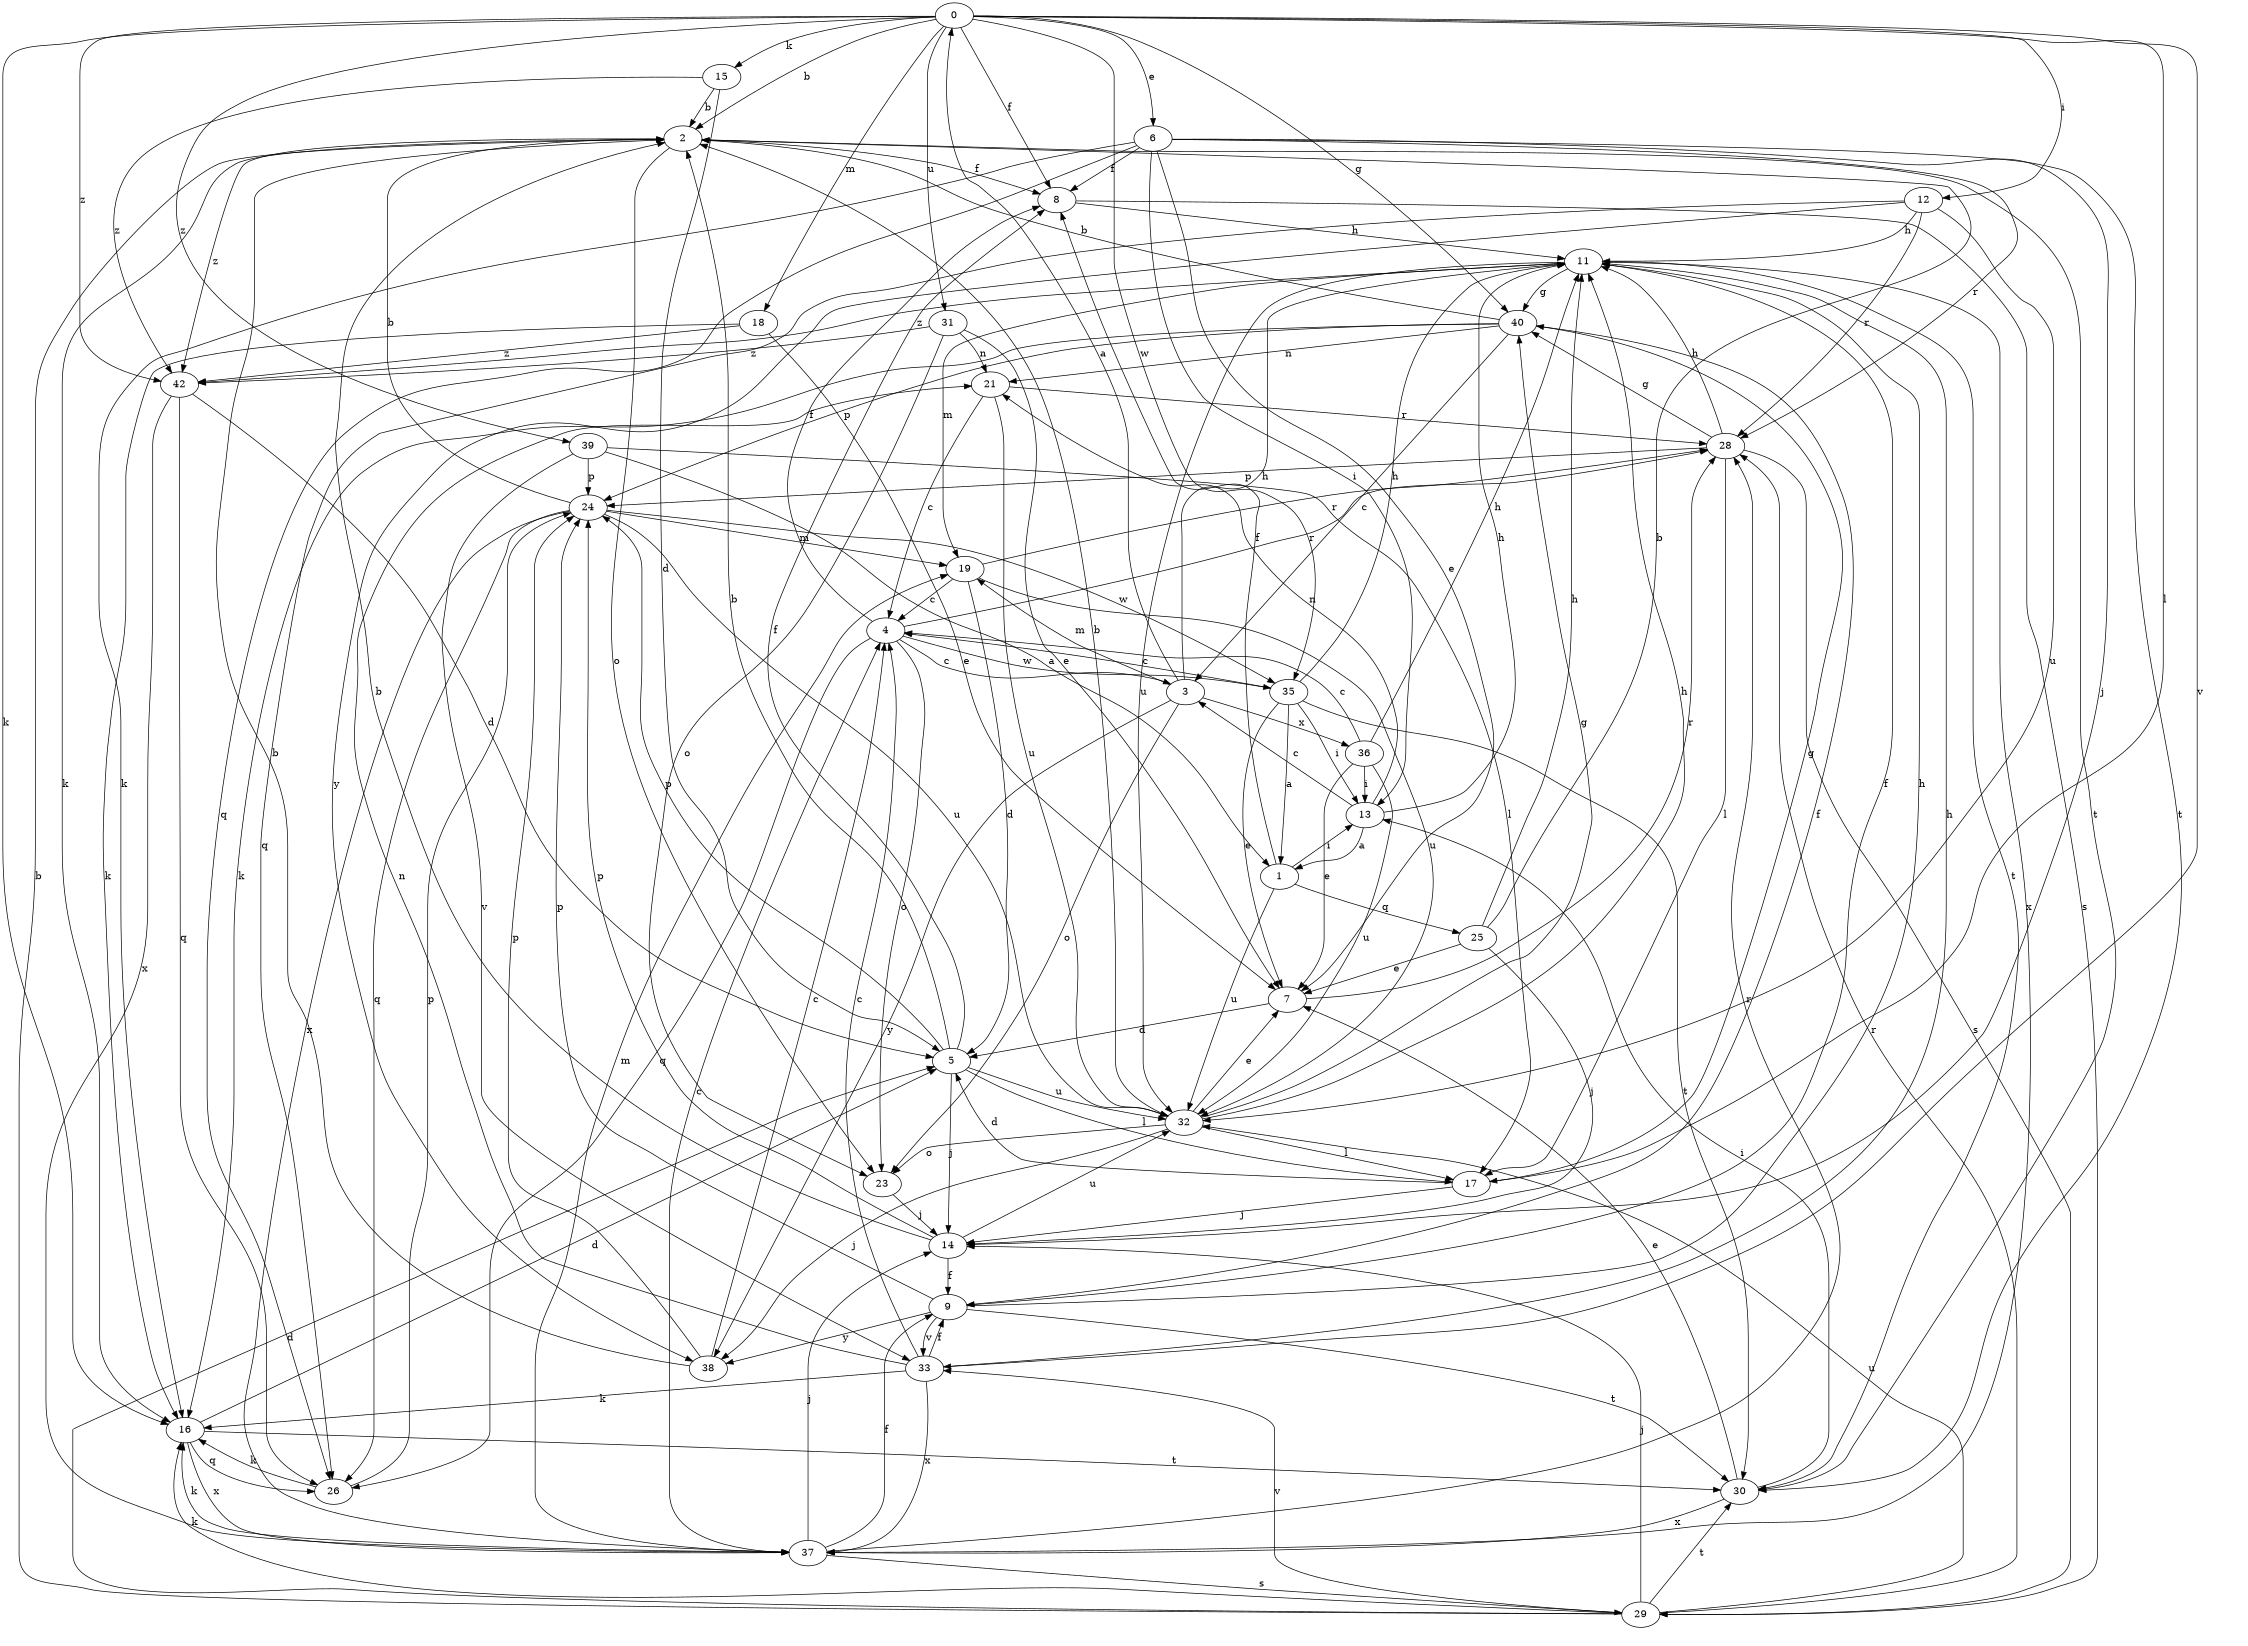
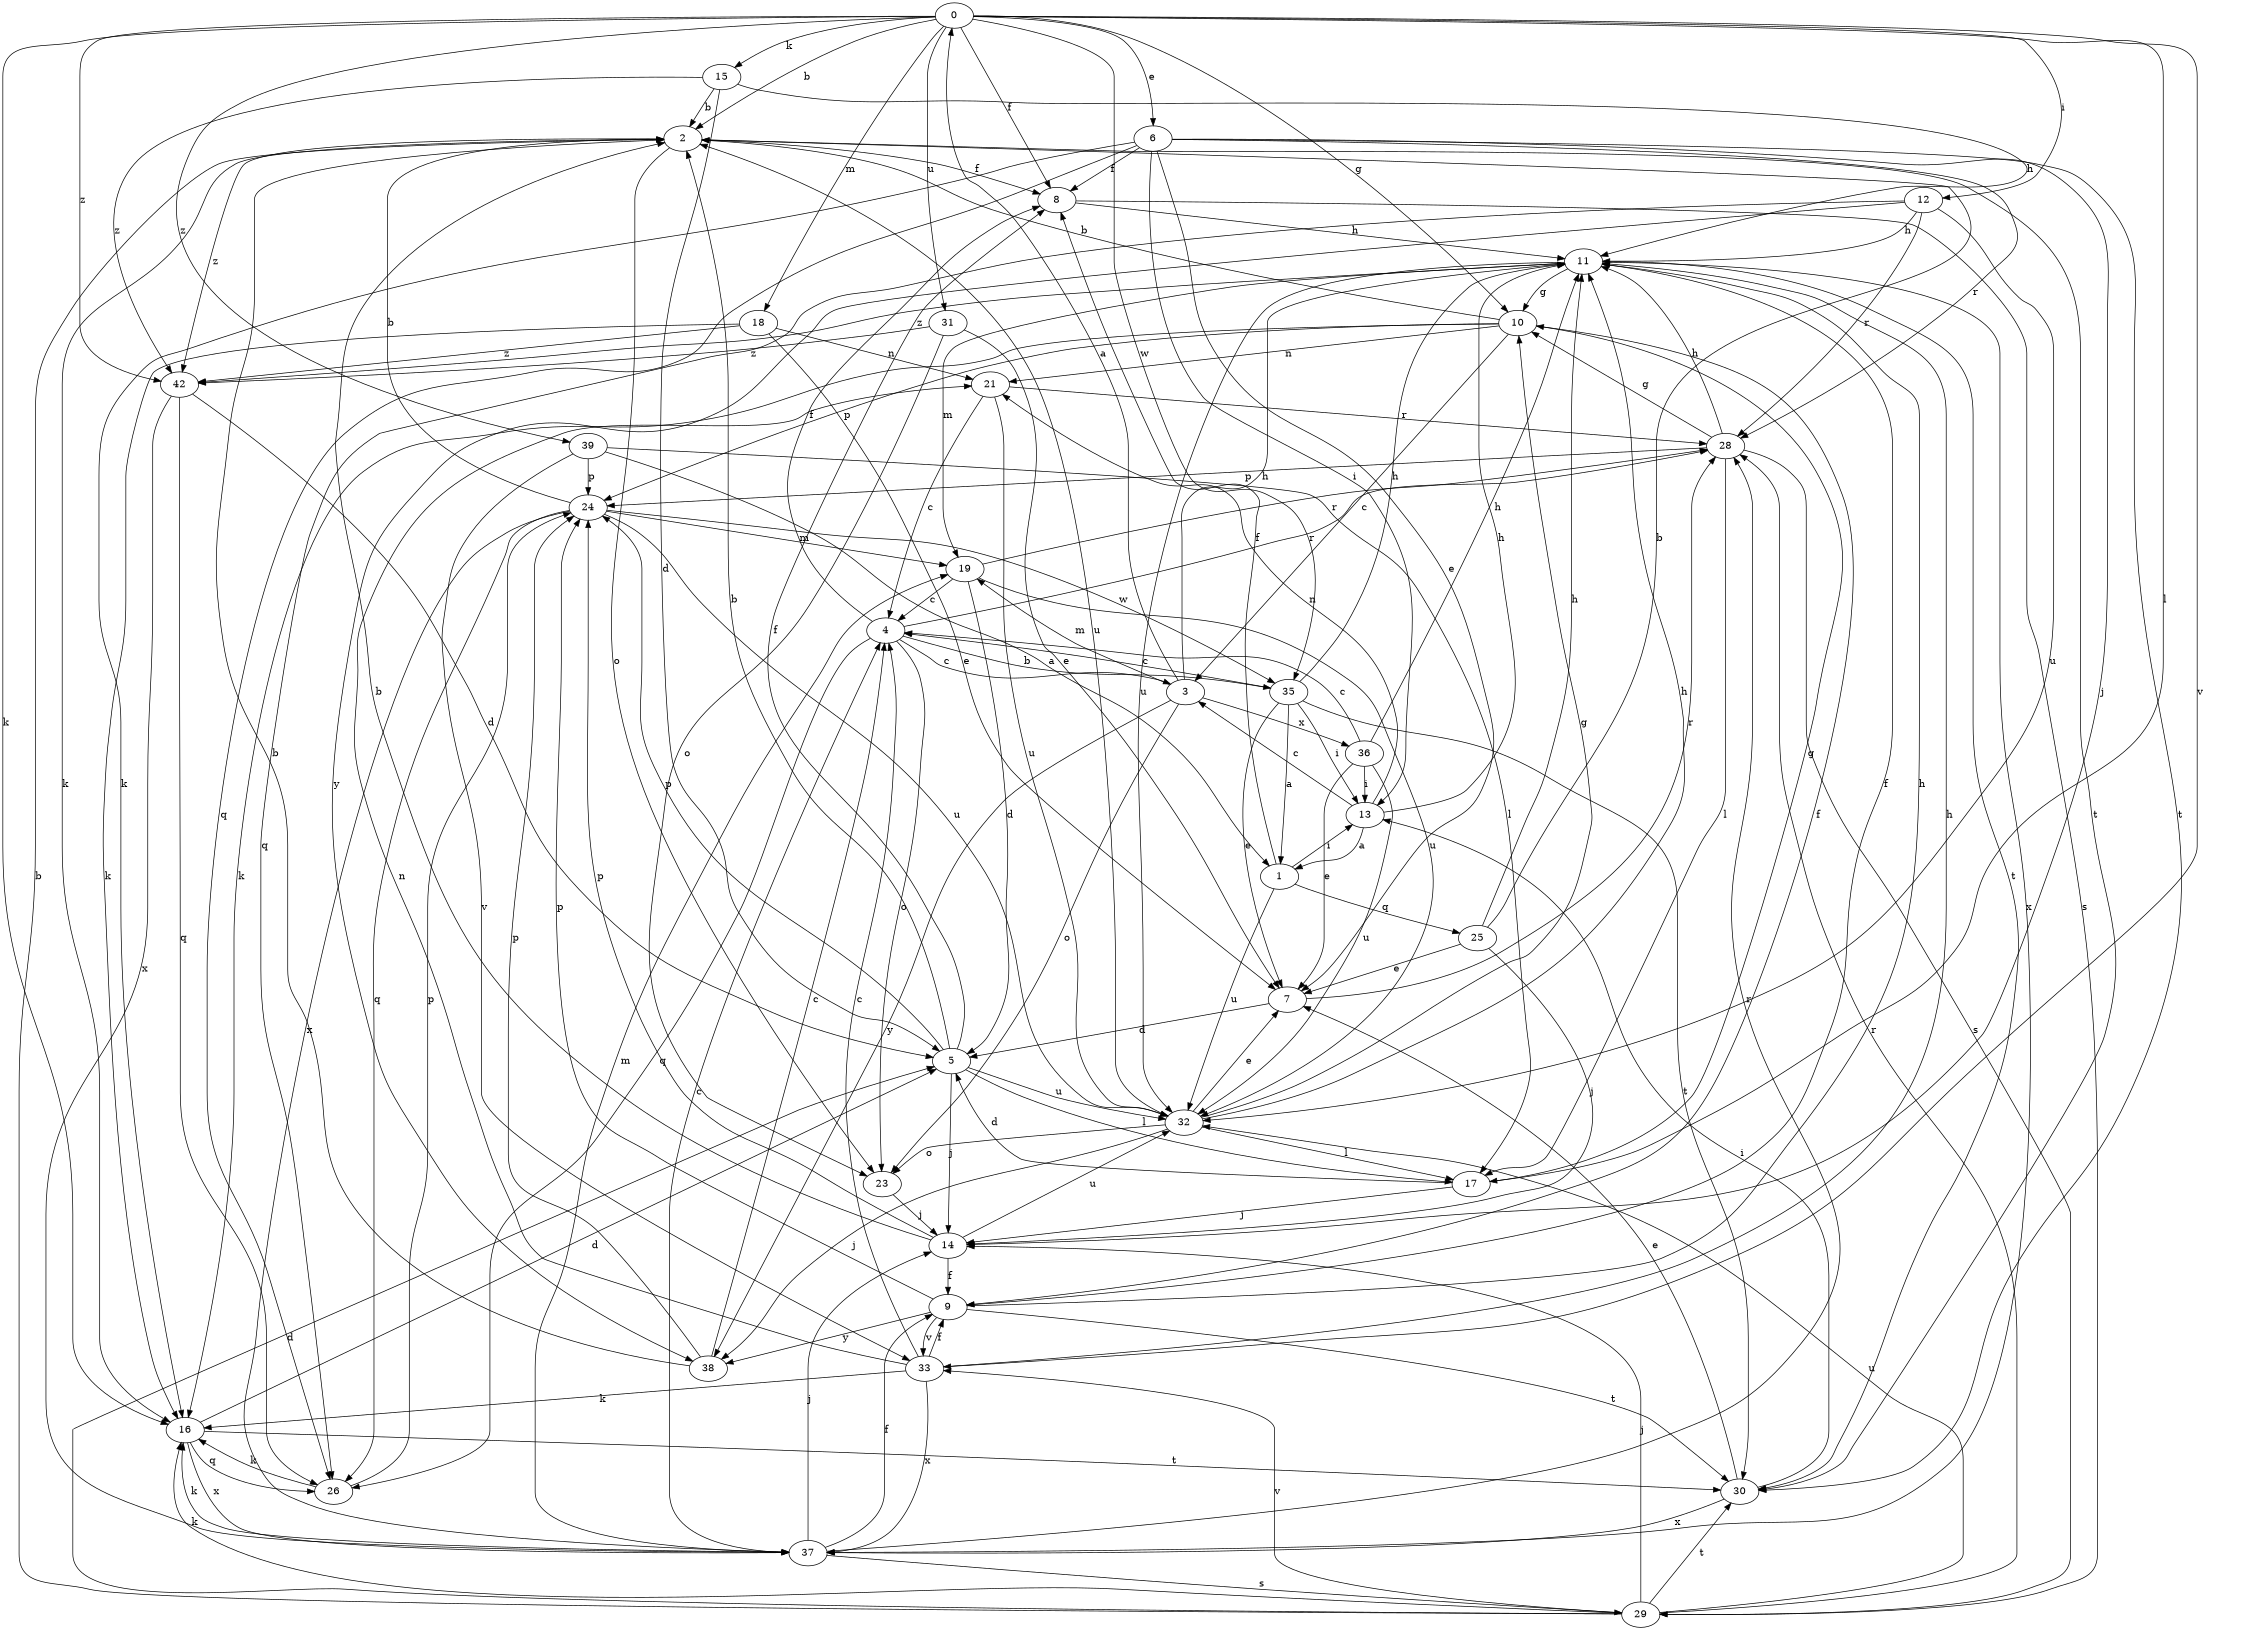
none -> (1603, 107)
(1518, 323) -> (1518, 323)
(974, 348) -> (871, 353)
(1097, 631) -> (1097, 631)
(1028, 661) -> (1028, 661)
